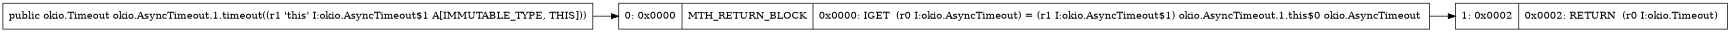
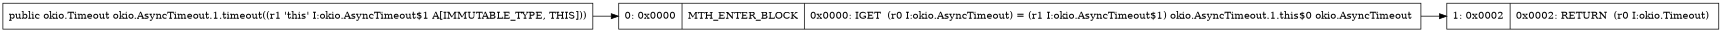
(748, 16) -> (743, 16)
